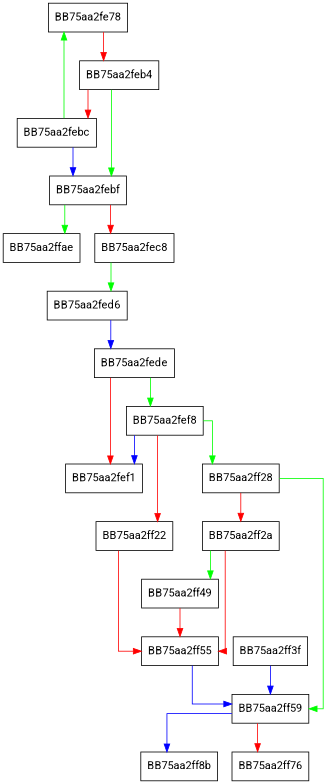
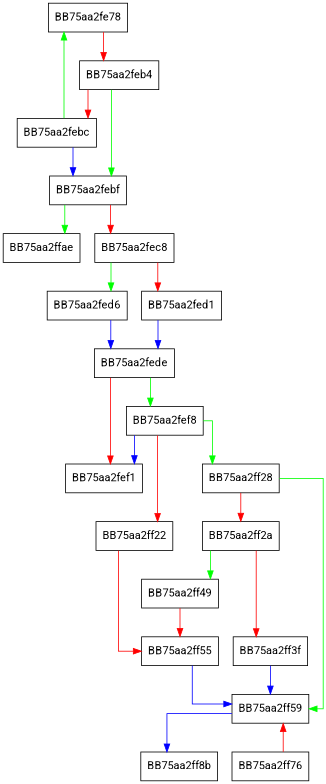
none -> (182, 306)
(225, 601) -> (256, 590)
(258, 734) -> (283, 742)
